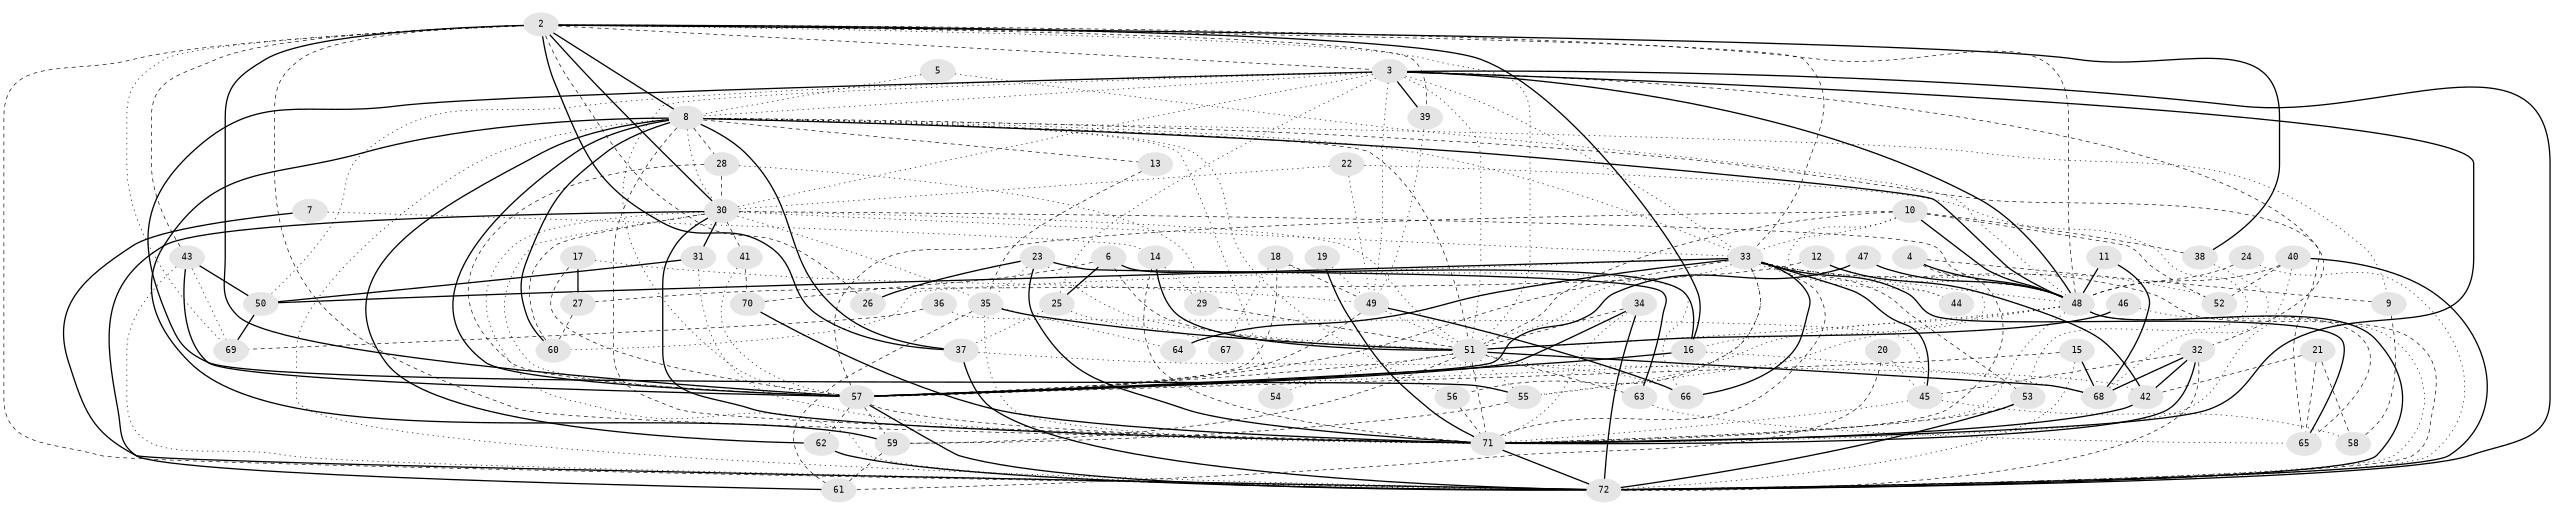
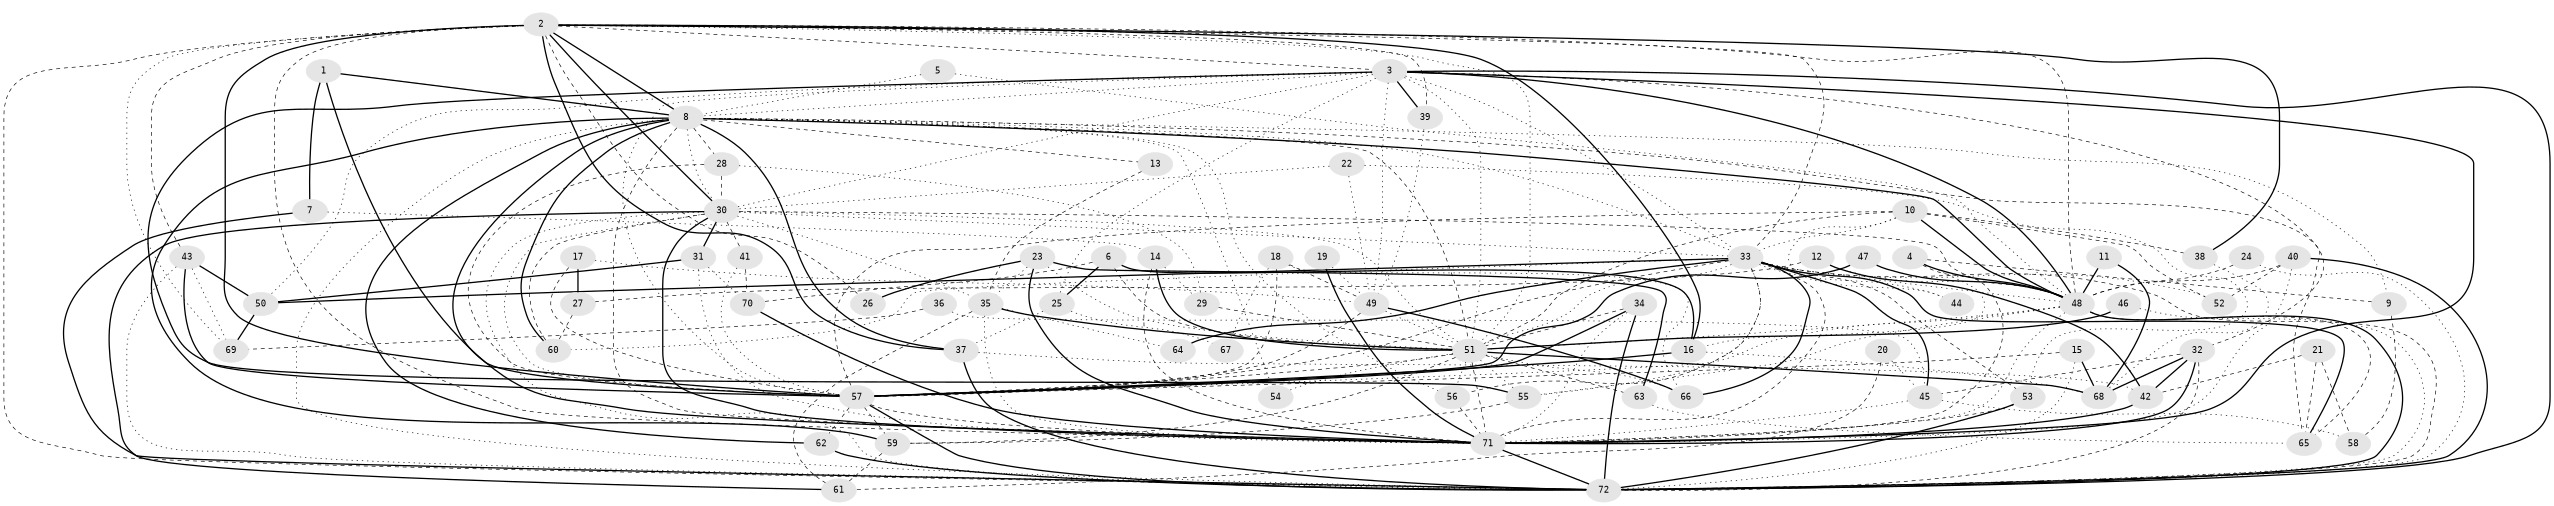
none -> (324, 71)
none -> (723, 281)
